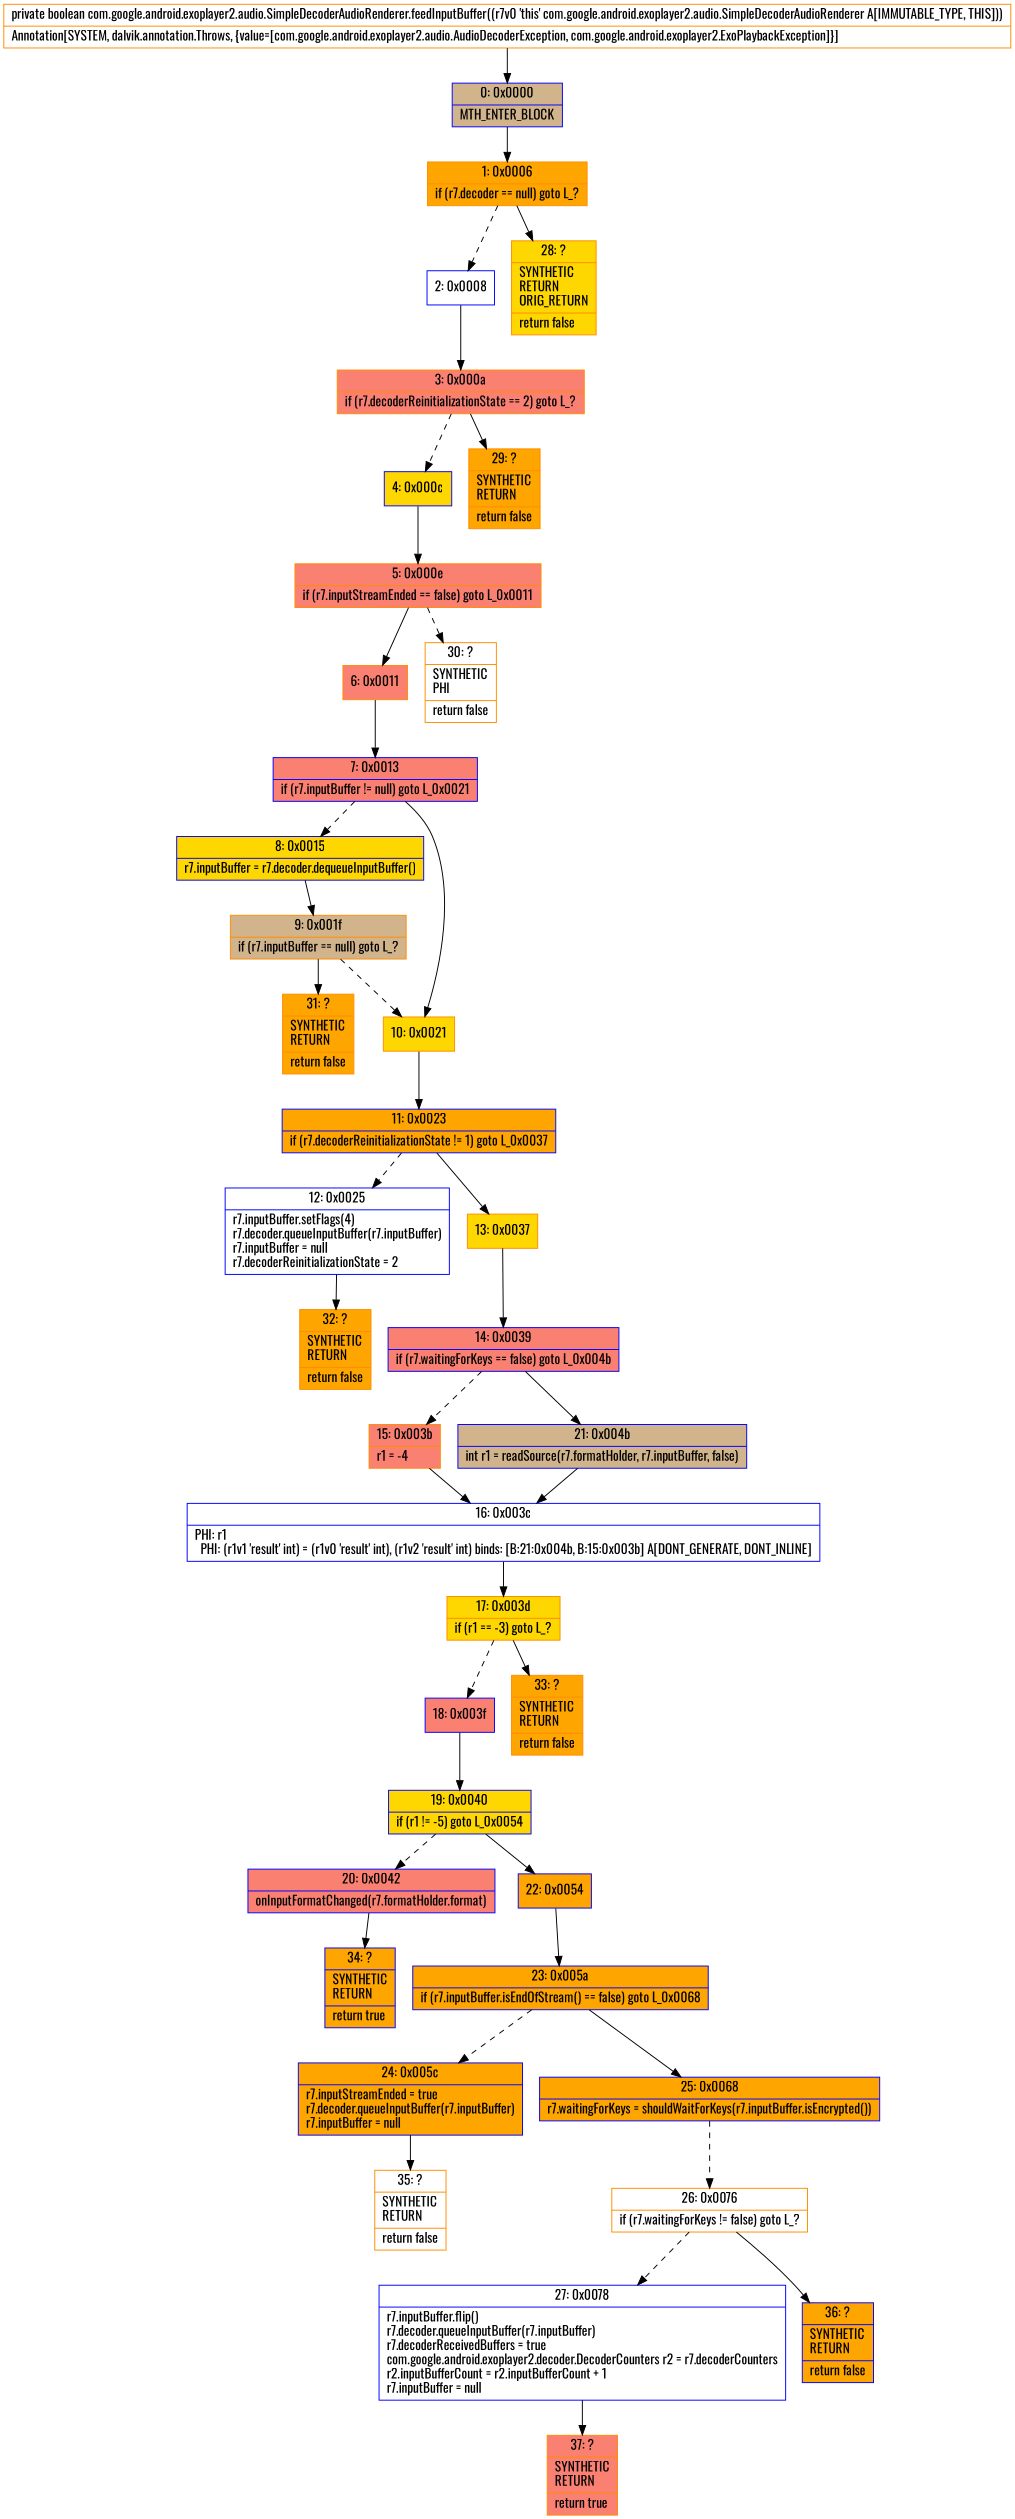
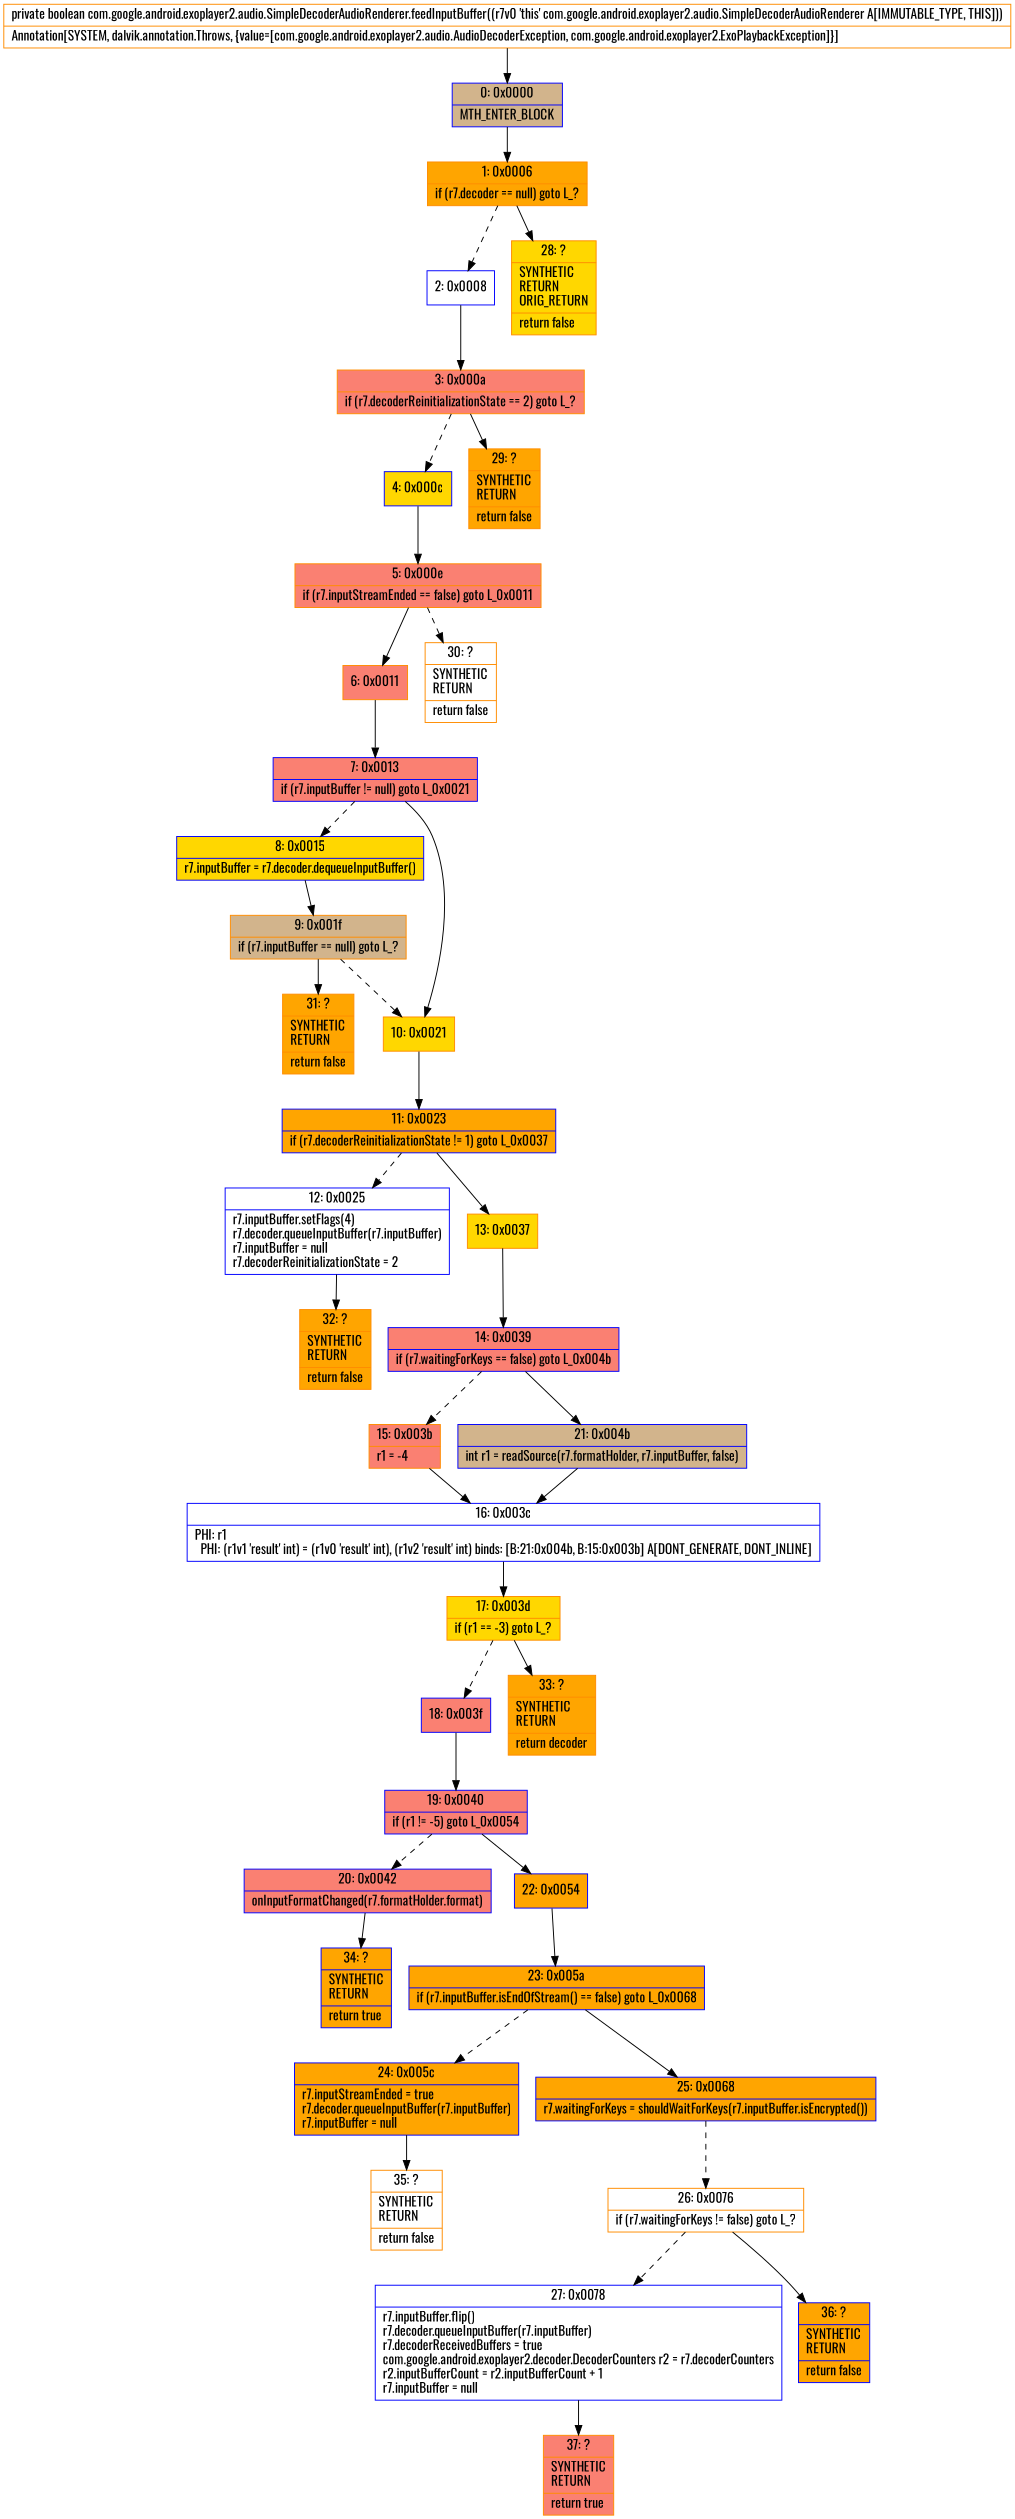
(442, 689) -> (453, 689)
(547, 1744) -> (552, 1744)
(460, 1812) -> (456, 1812)
